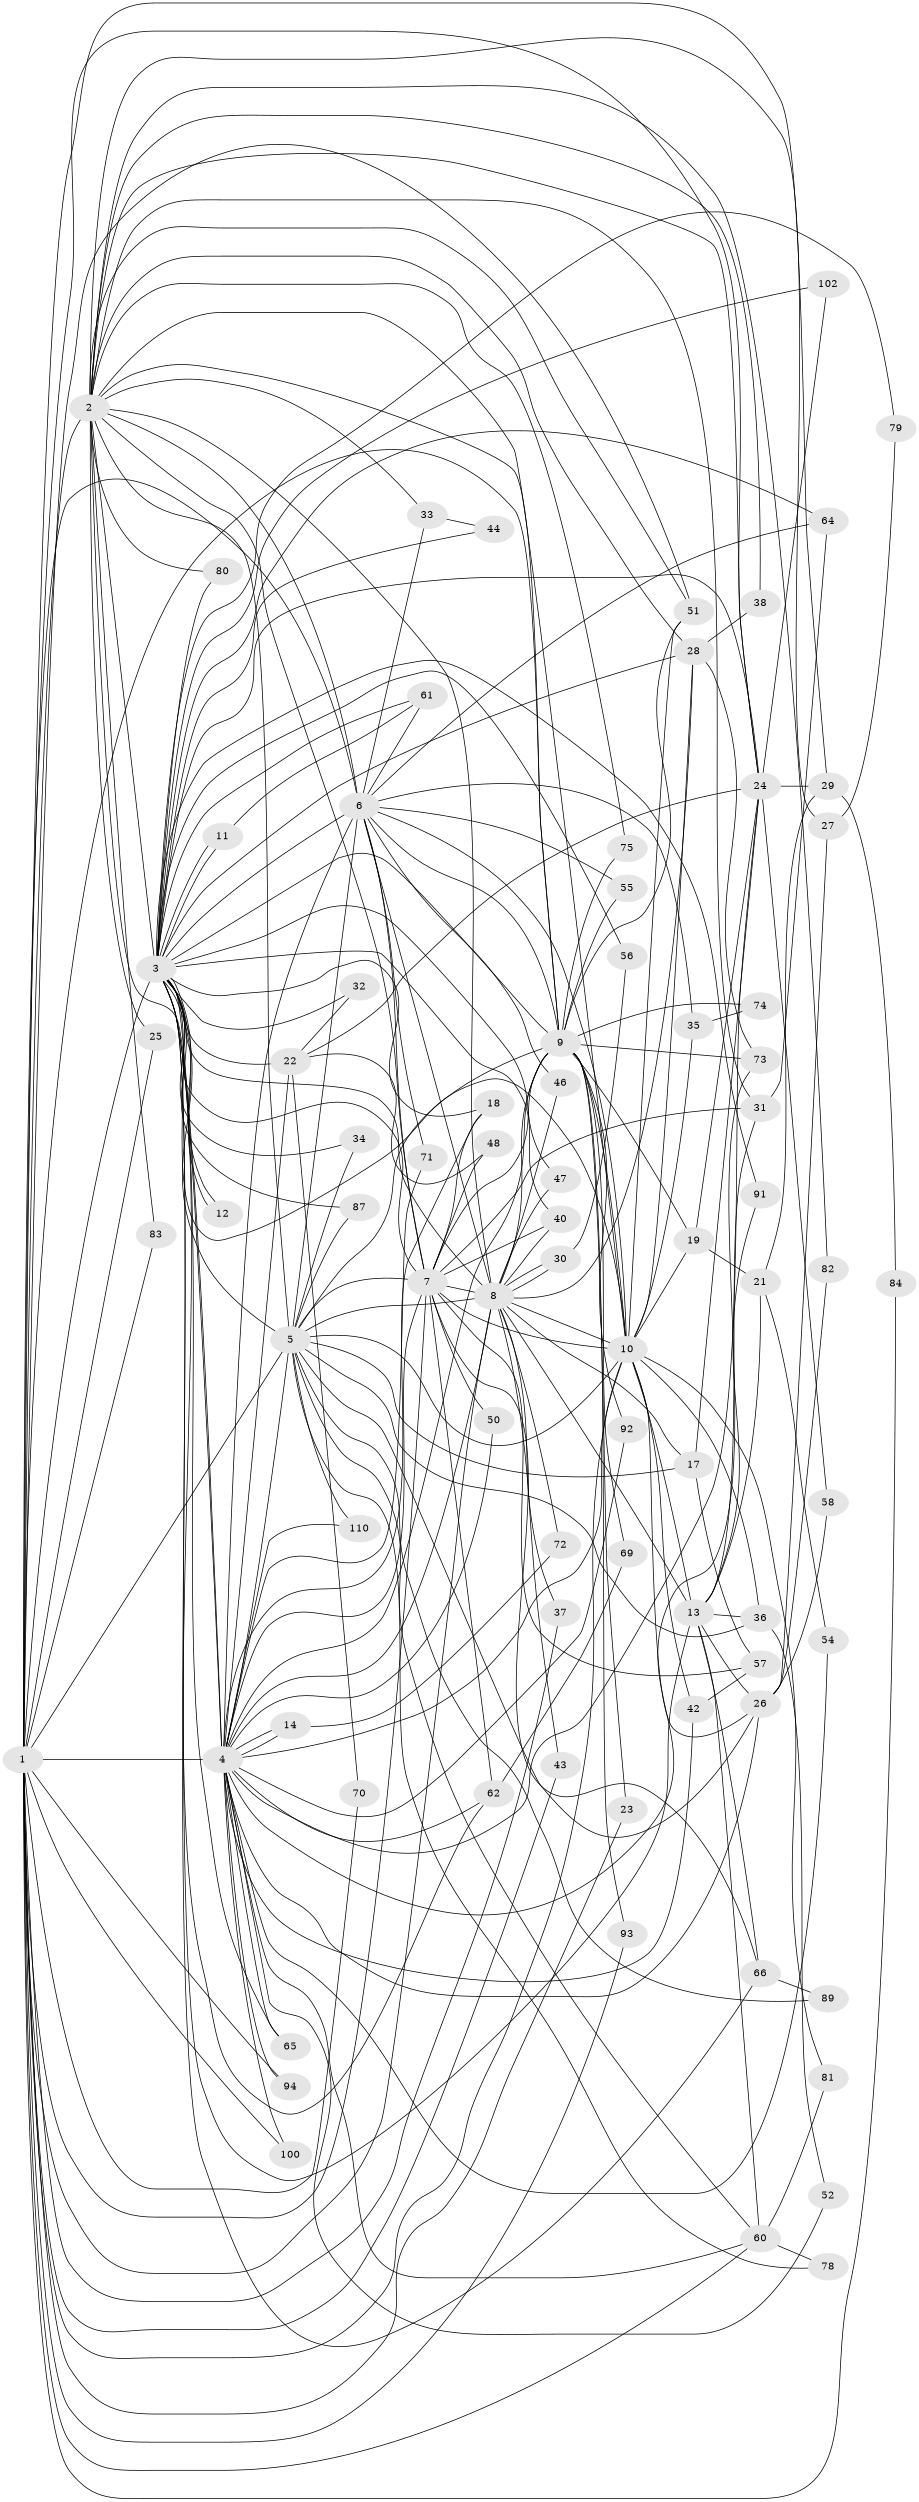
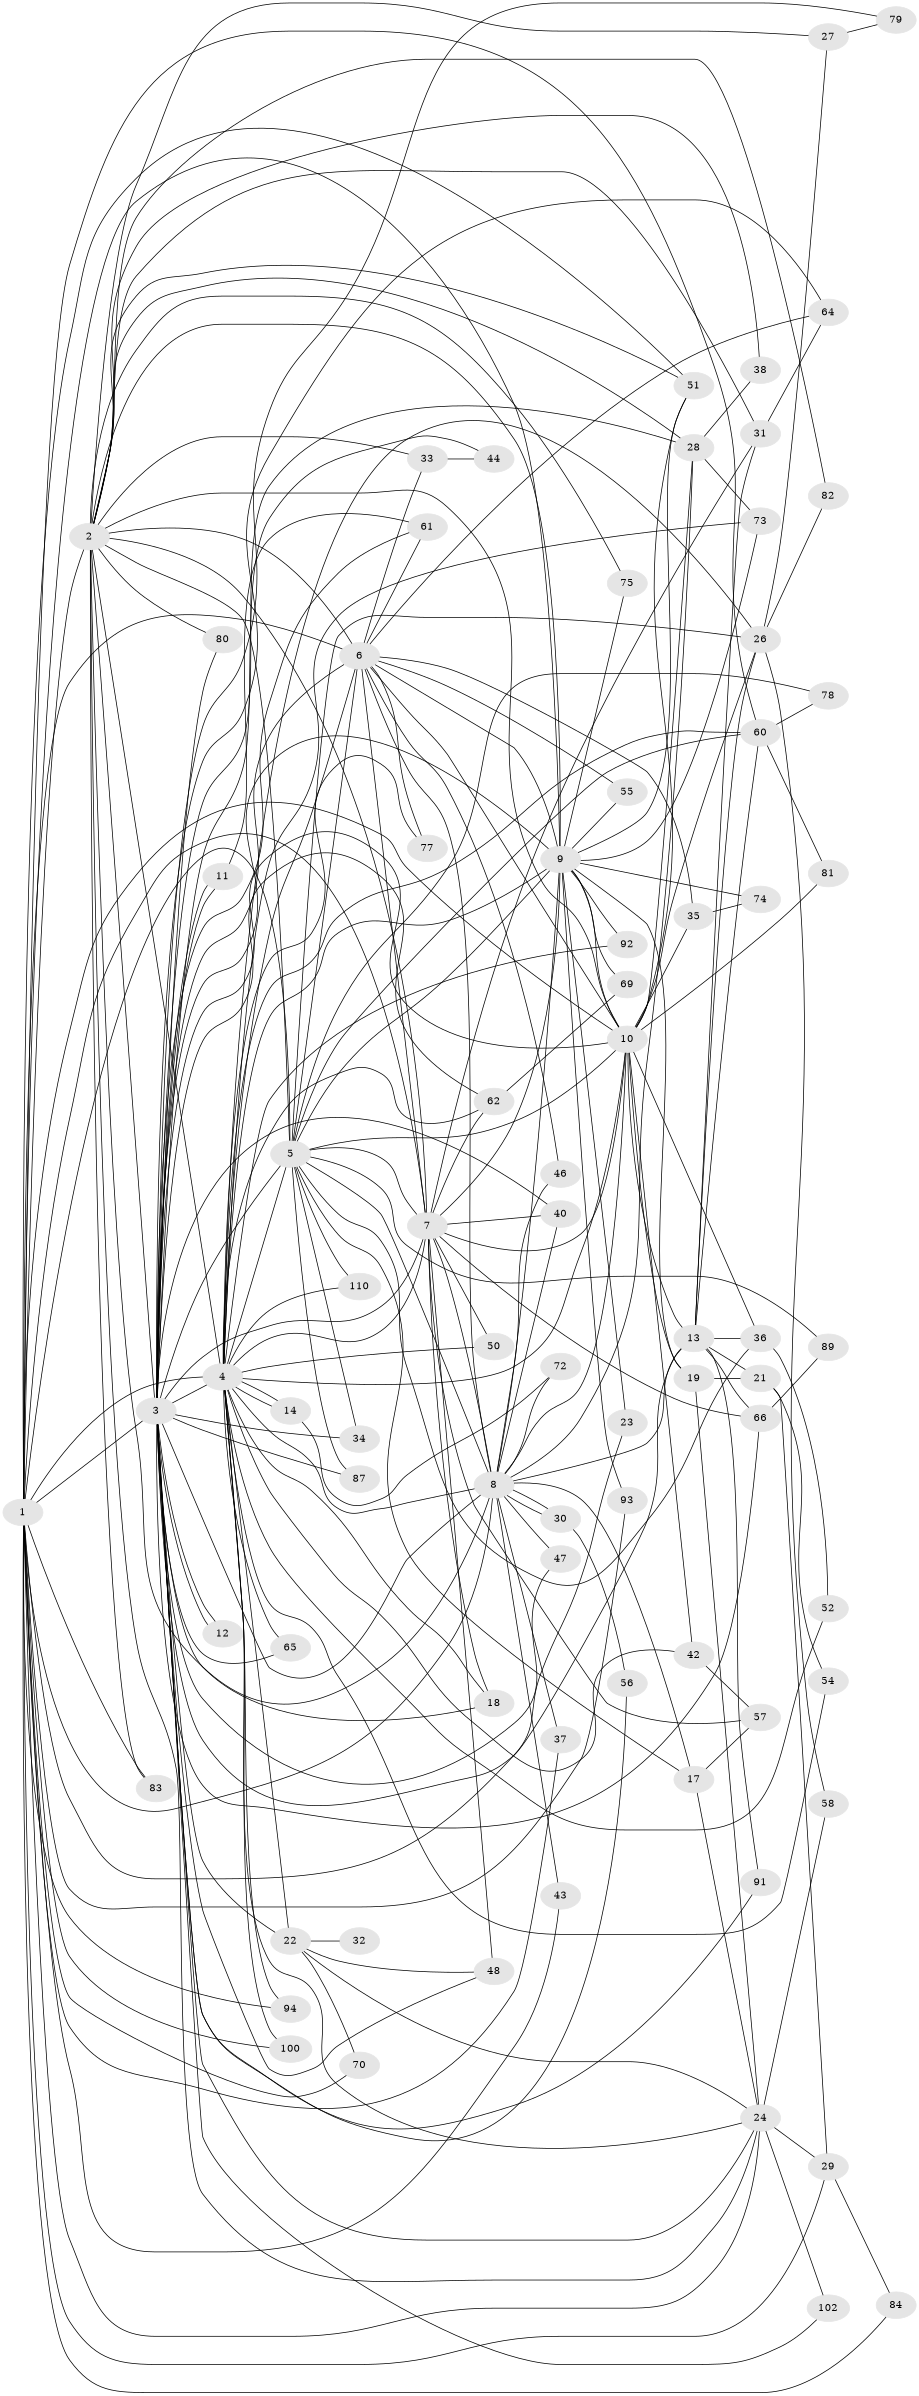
(249, 1029) -> (195, 1870)
(156, 1037) -> none
(427, 1158) -> (427, 848)
